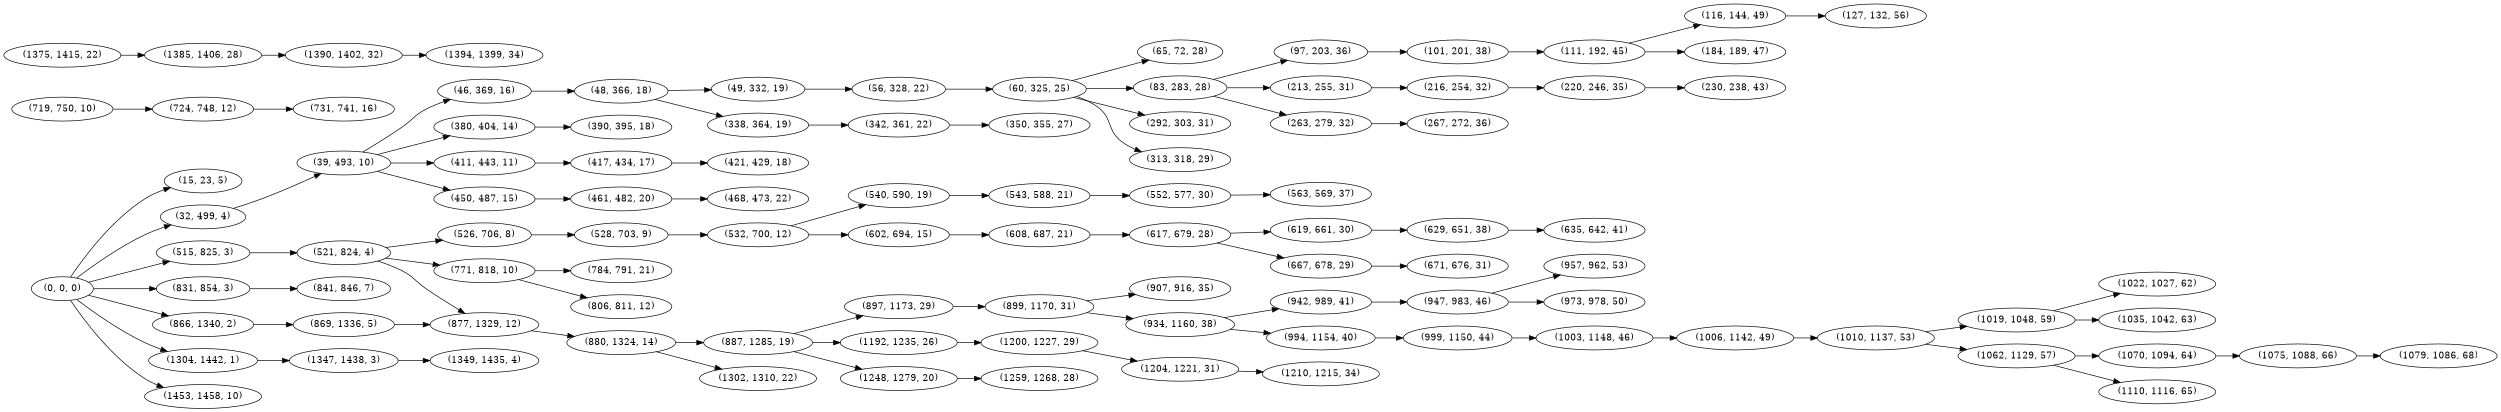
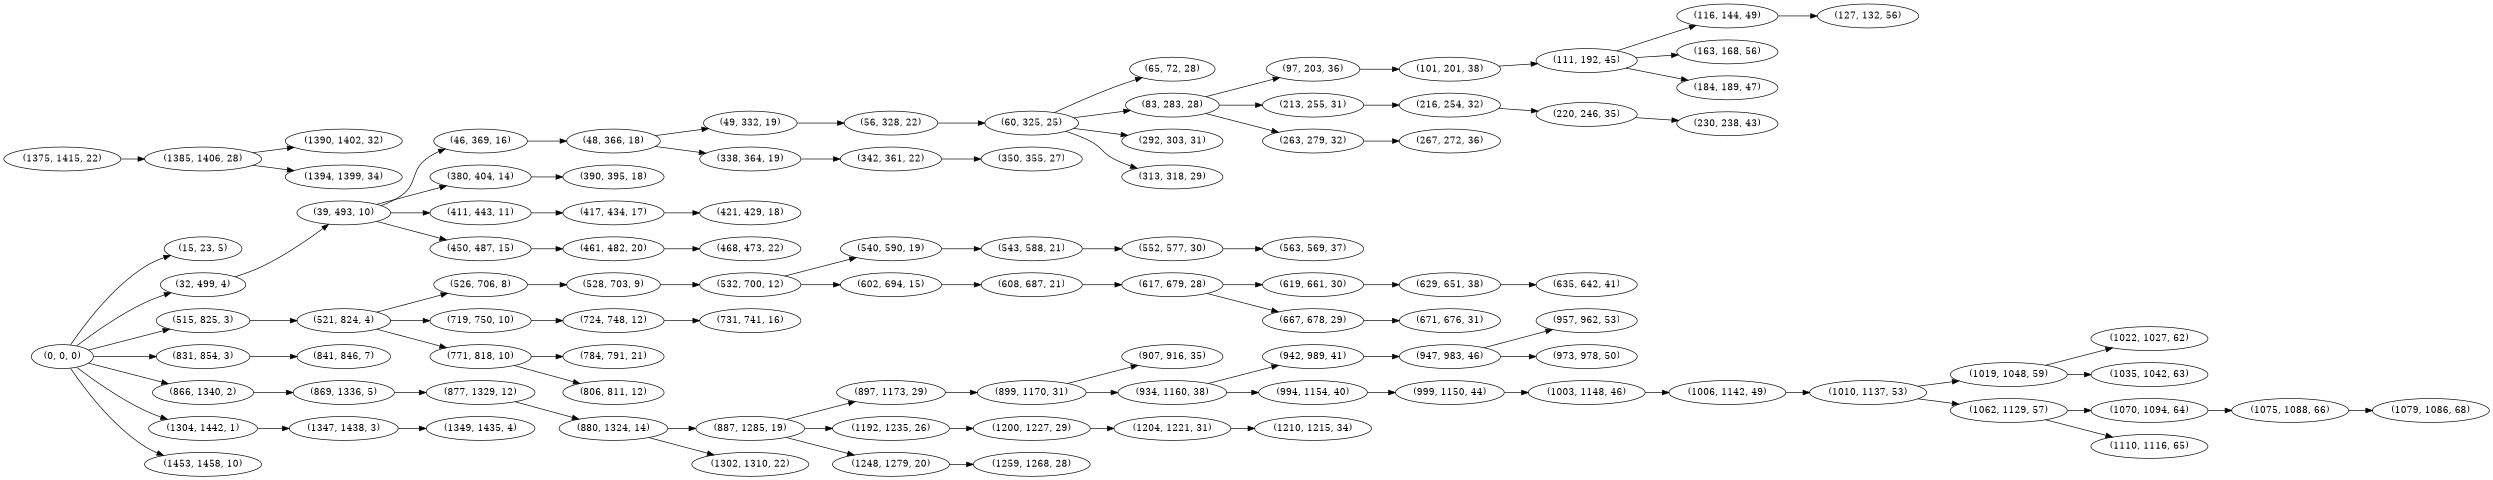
none -> (1727, 52)
(411, 55) -> (270, 168)
(419, 284) -> (407, 321)
